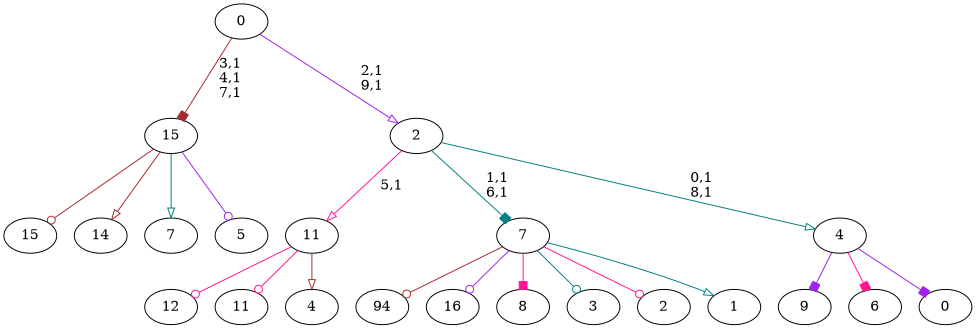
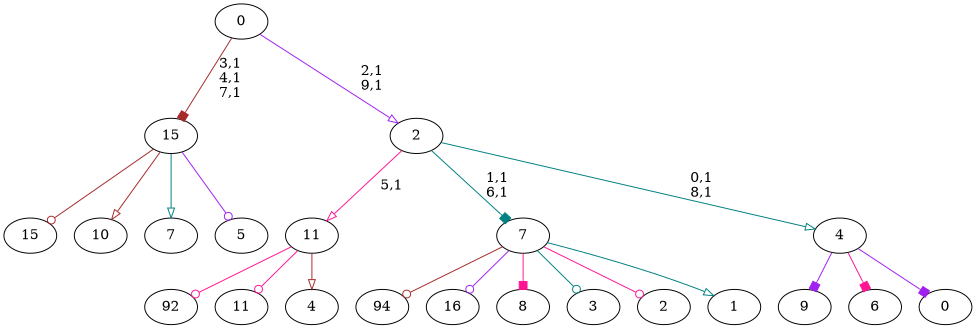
(101, 236) -> (101, 236)
(171, 307) -> (171, 307)
